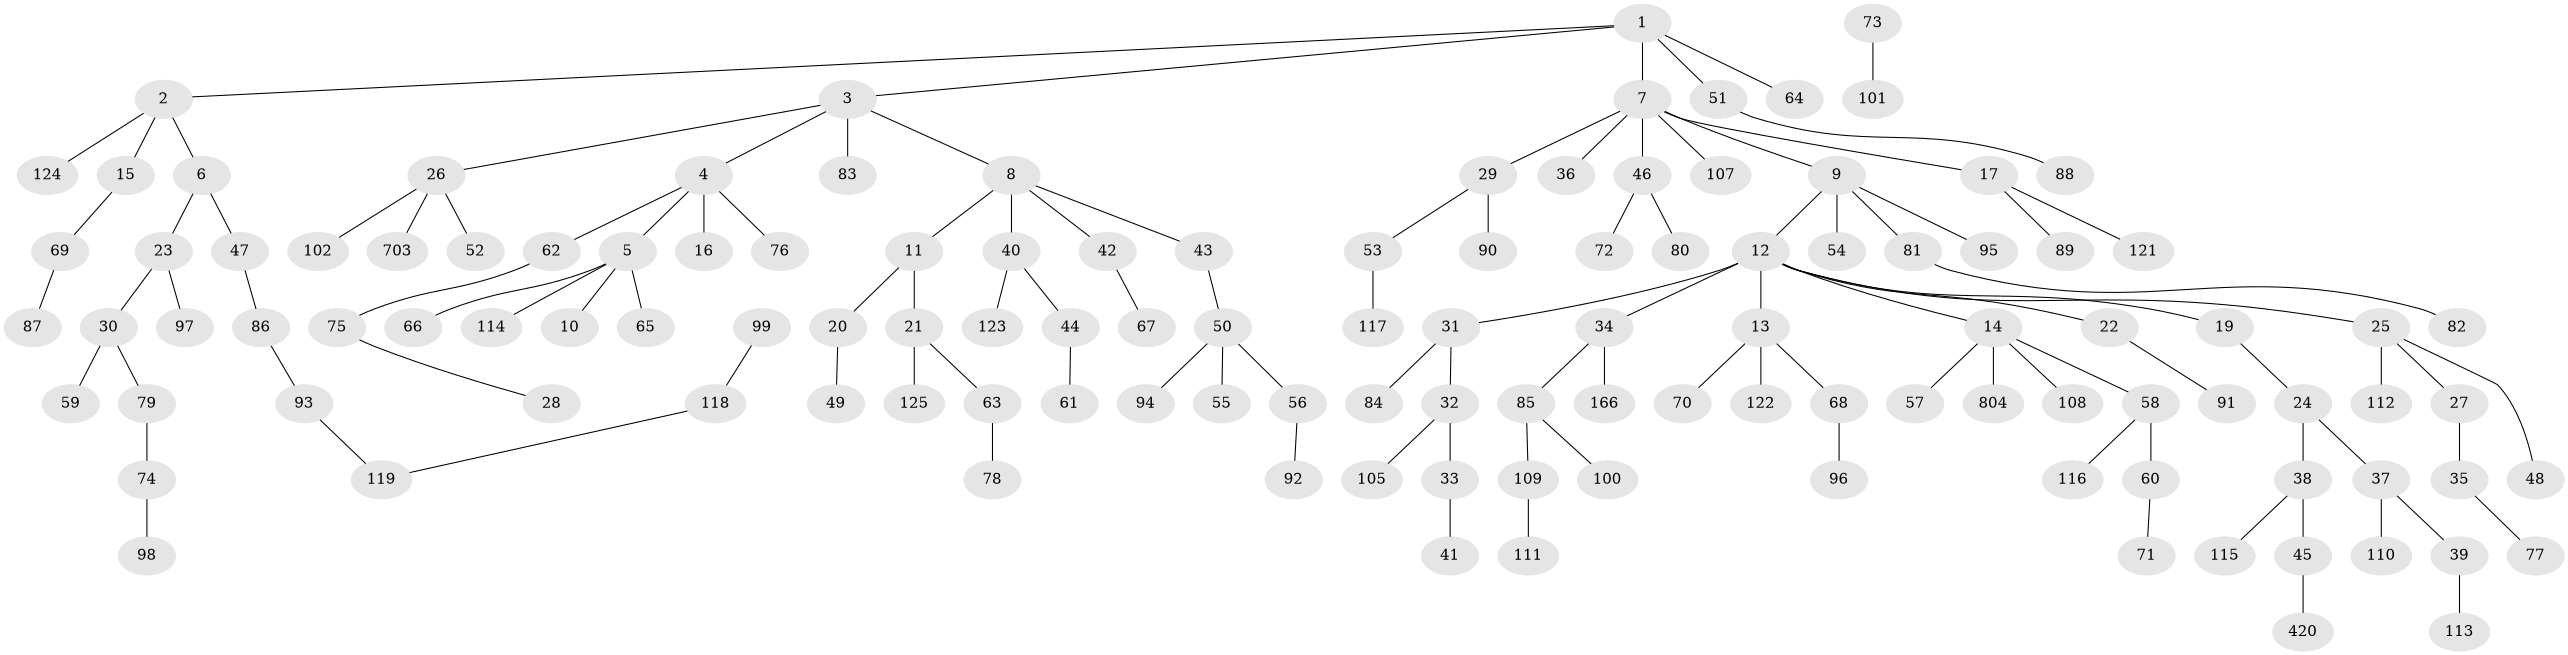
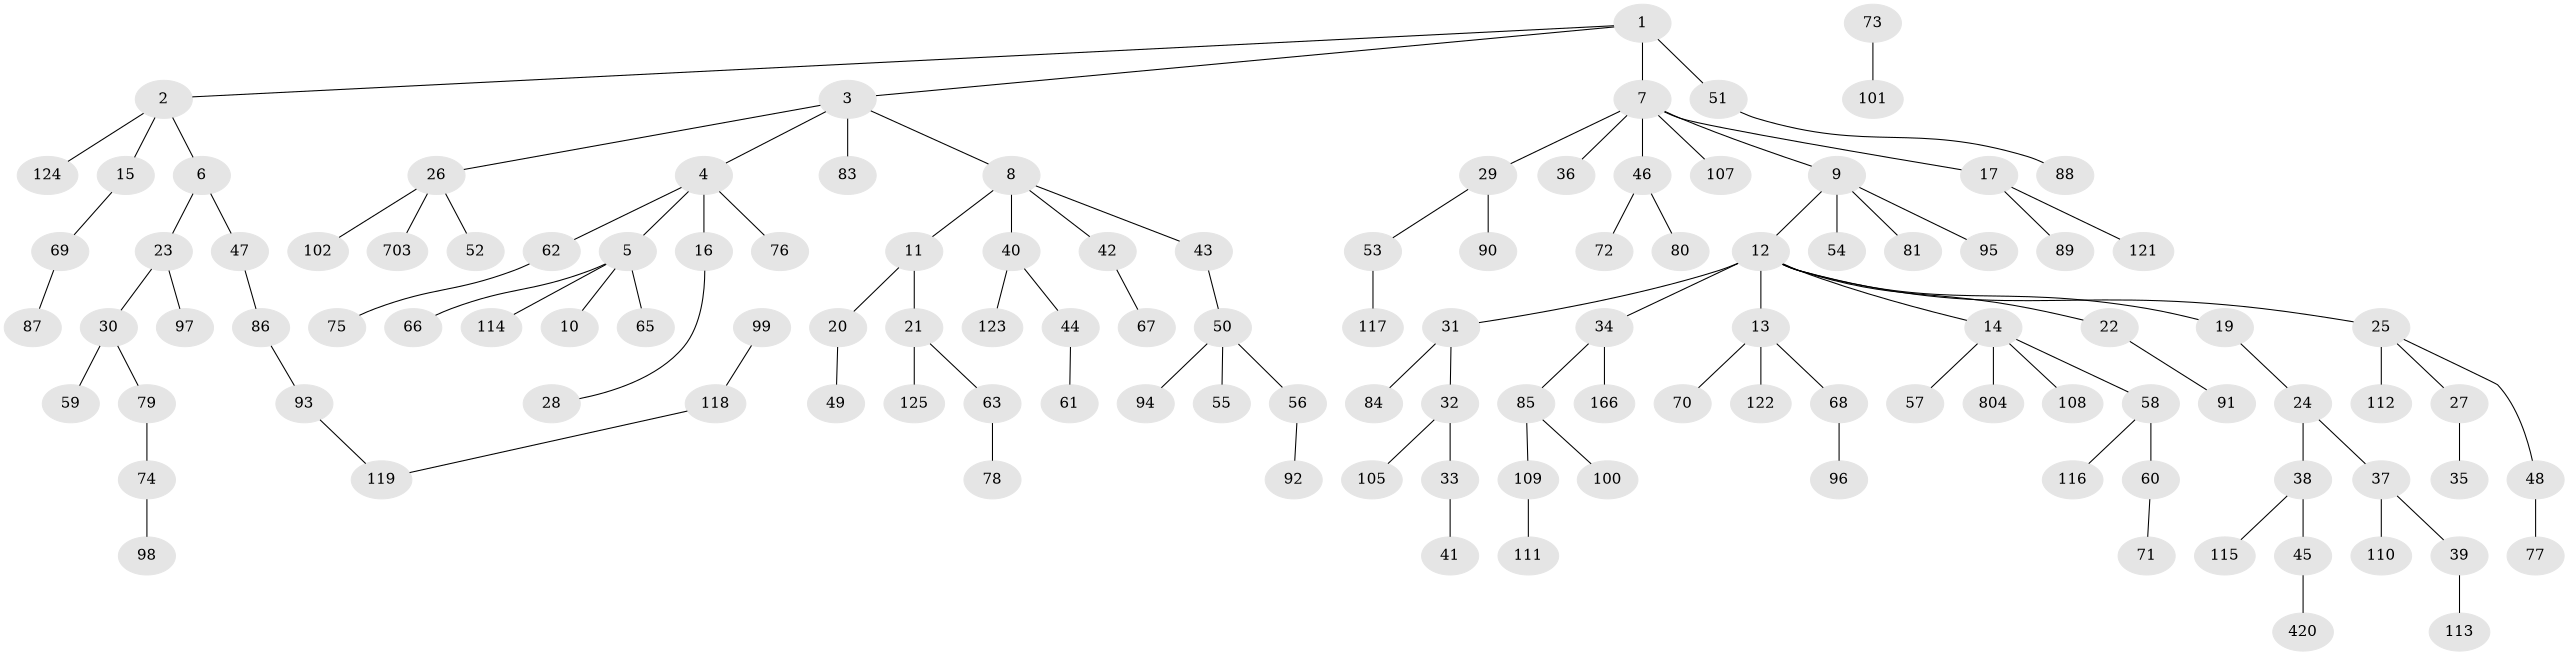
(1795, 99) -> none
(2457, 328) -> none
(442, 370) -> (670, 360)
(2497, 518) -> (2536, 518)
